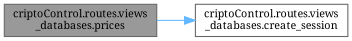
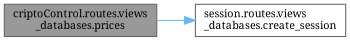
(272, 20) -> (271, 20)
